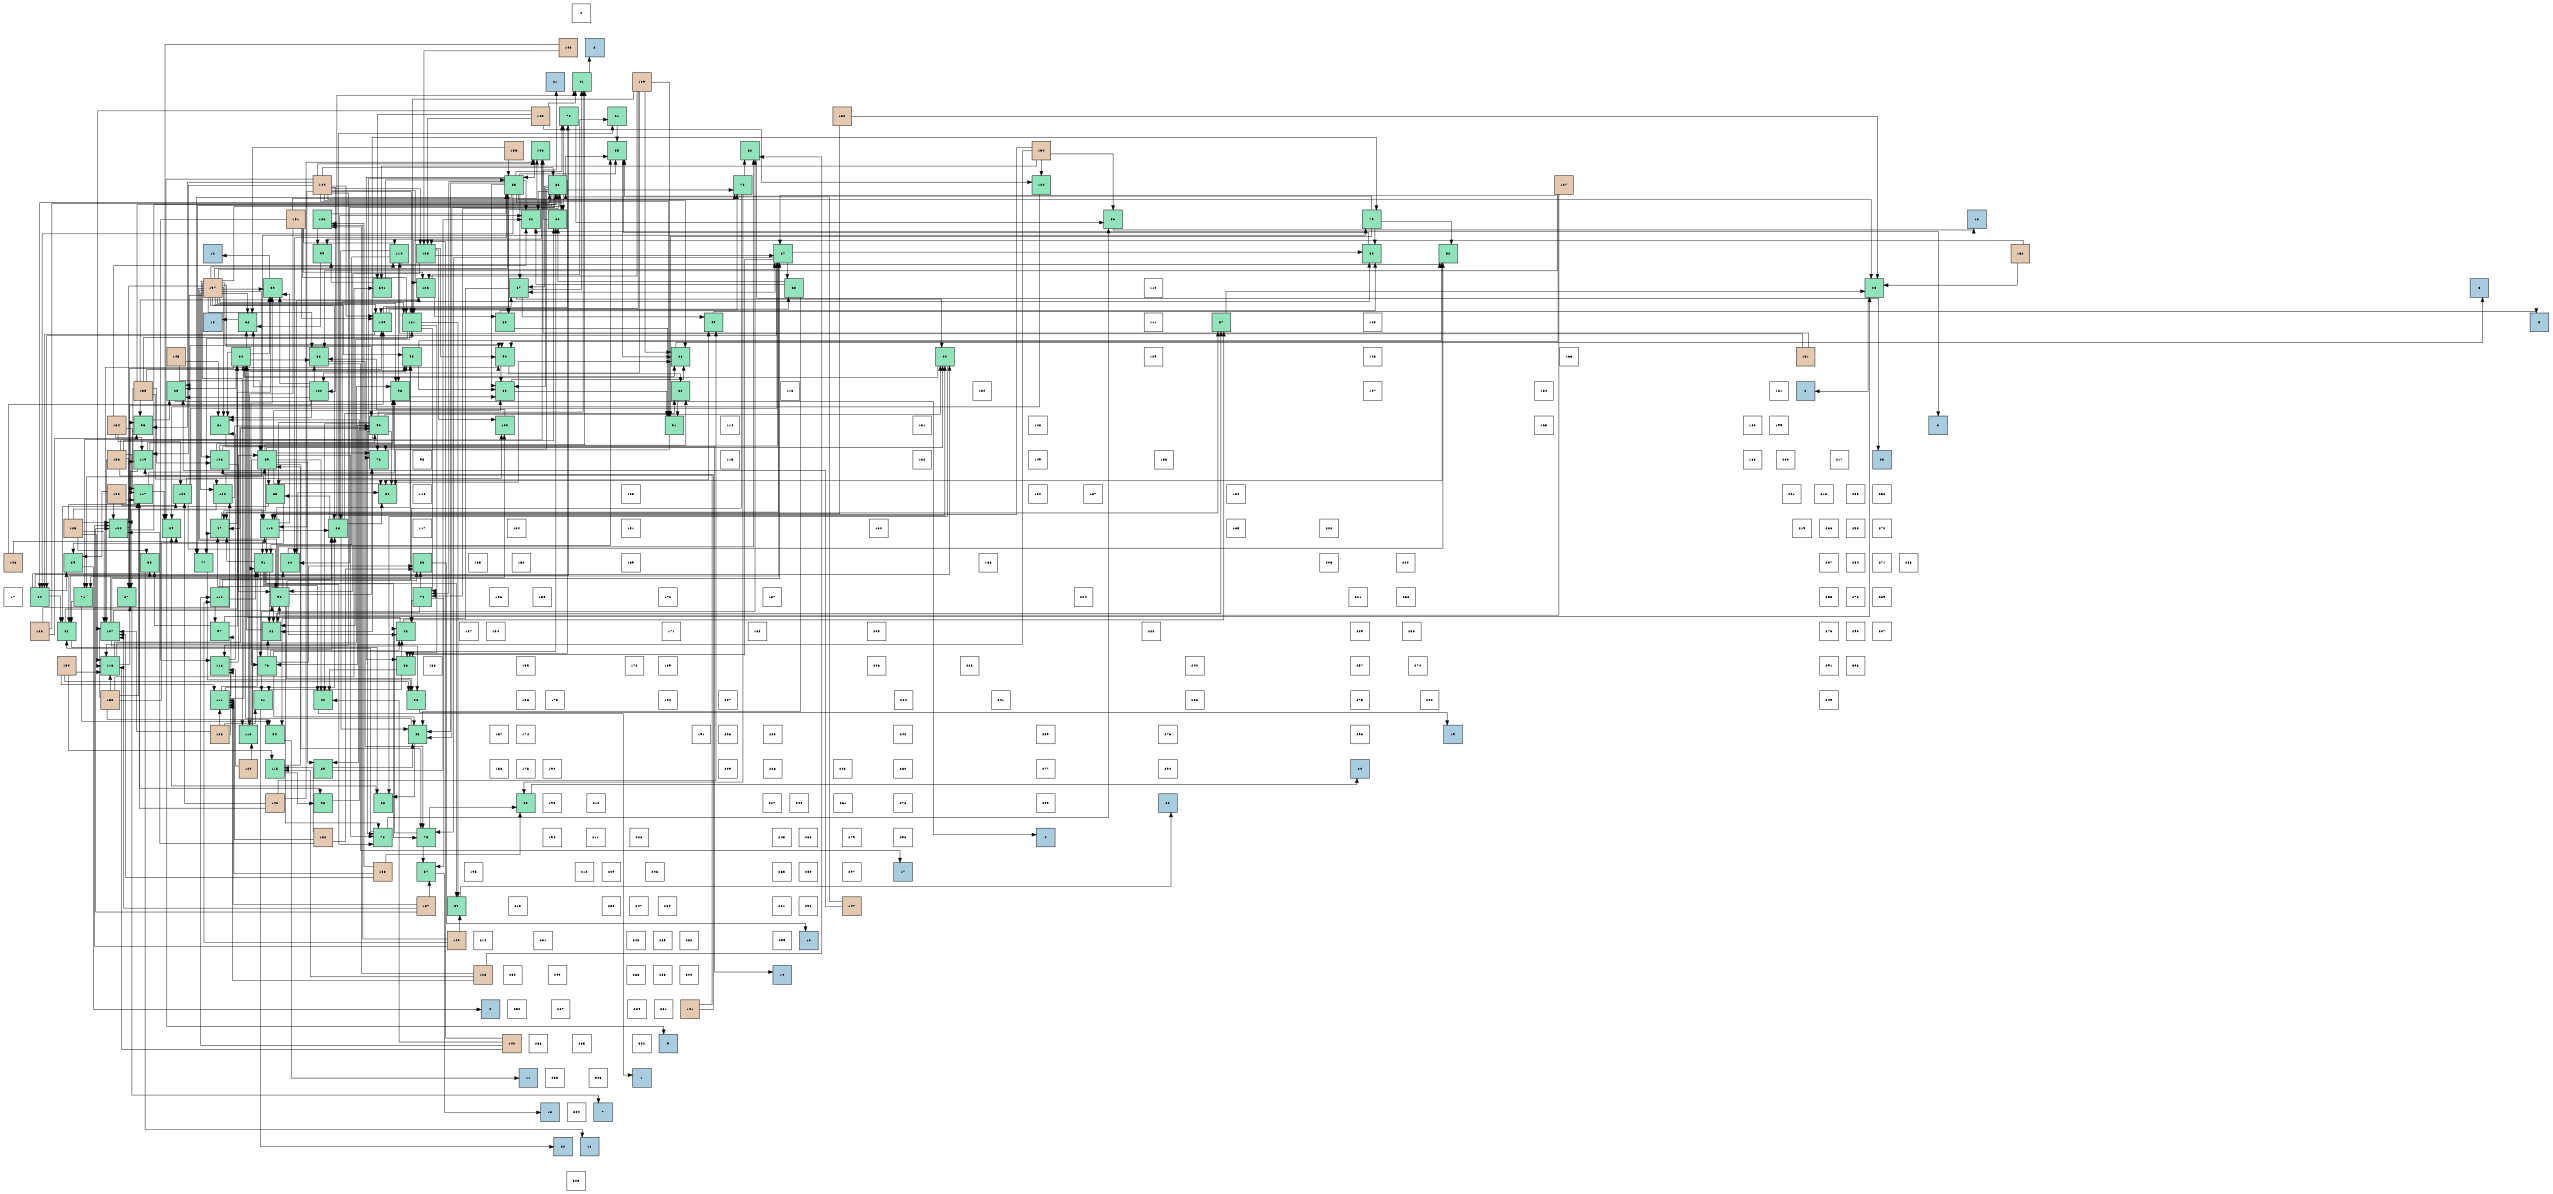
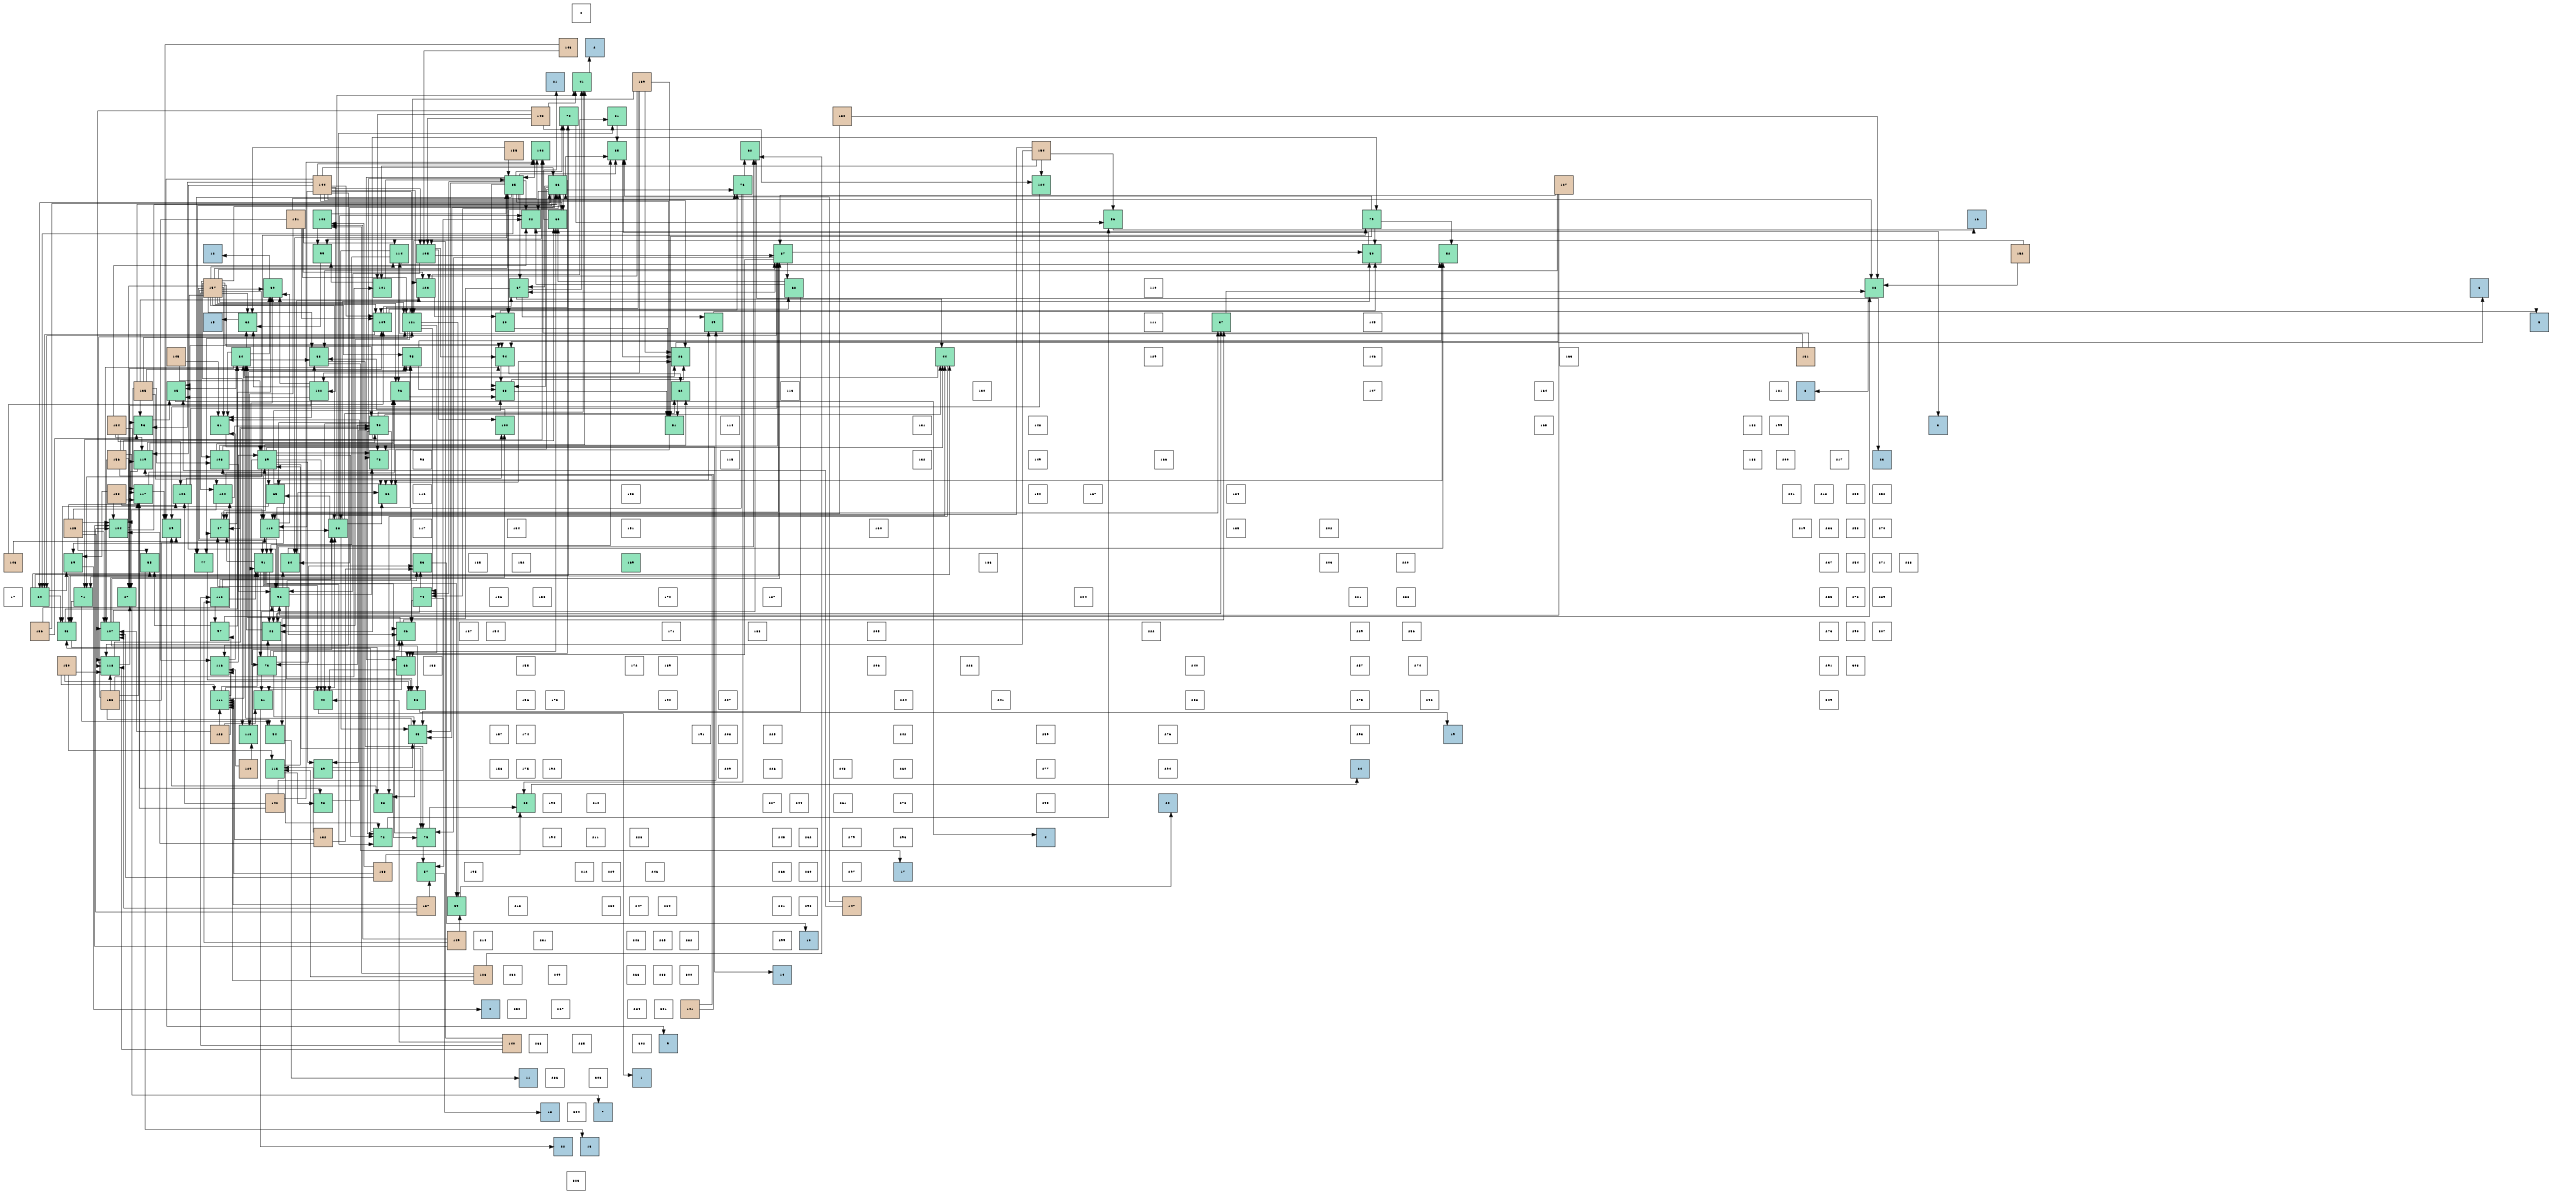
(382, 288) -> (382, 288)
(631, 563) -> (631, 563)
(356, 626) -> (99, 348)
